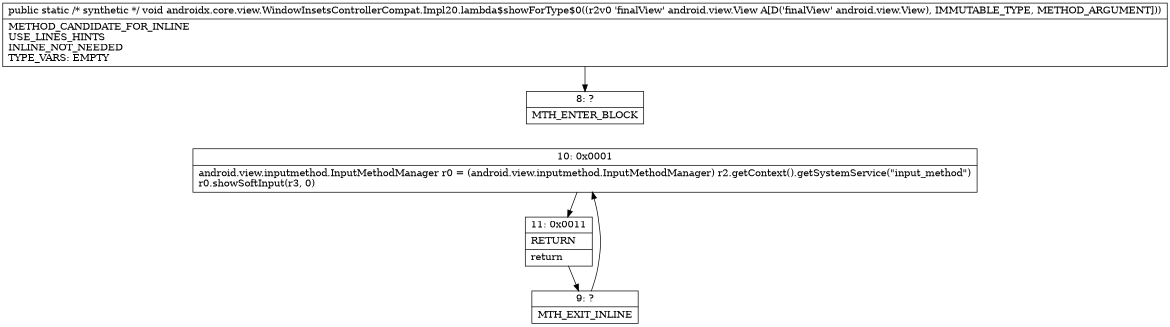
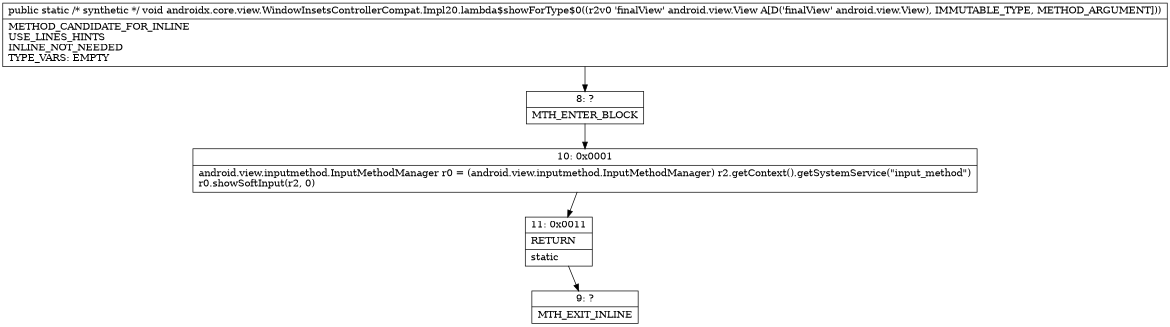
(257, 184) -> (257, 184)
(600, 245) -> (585, 133)
(547, 257) -> (545, 257)
